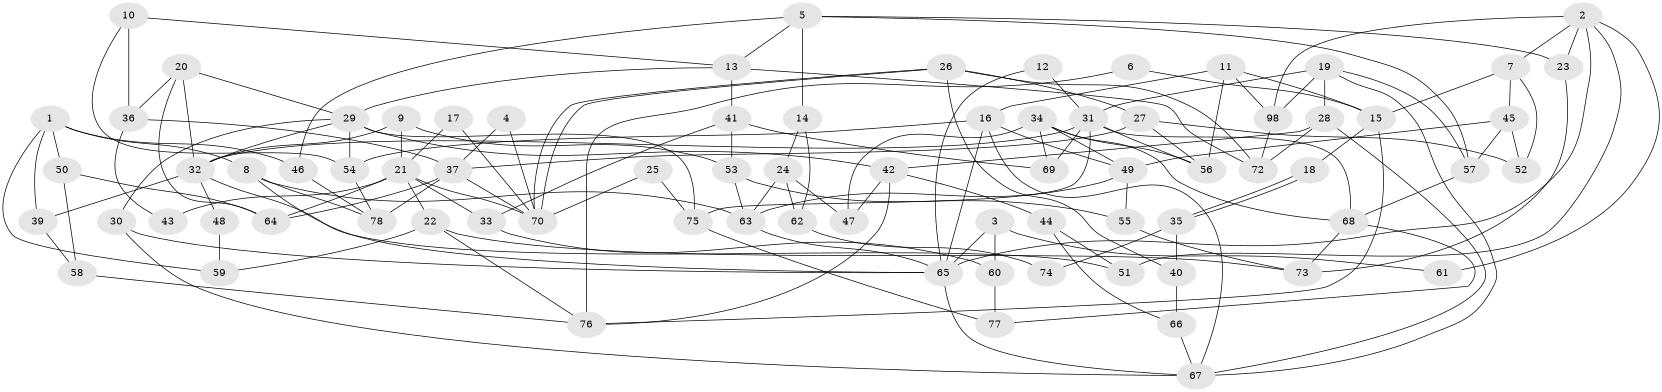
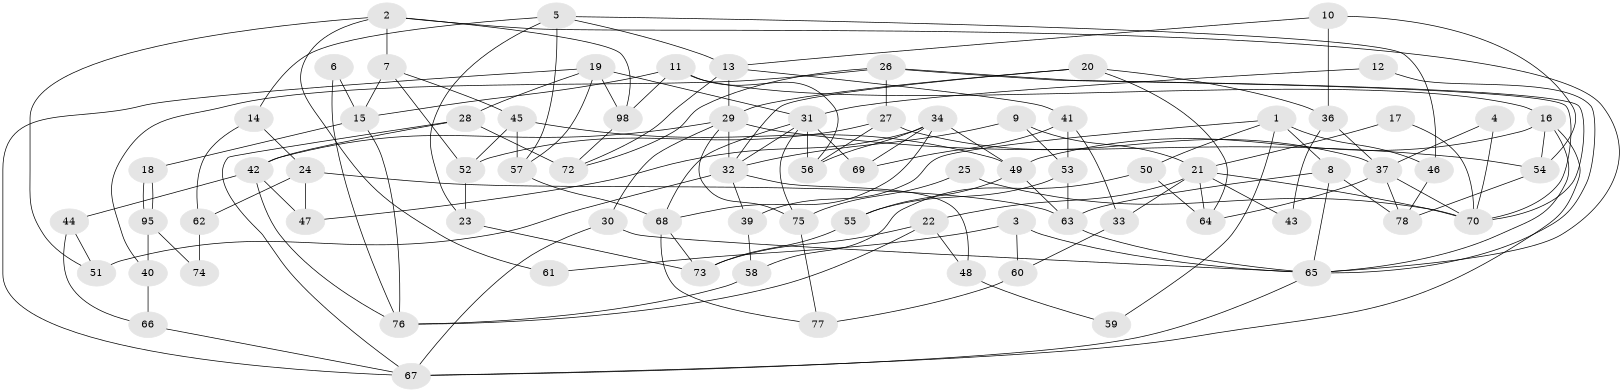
(1573, 41) -> (466, 196)
(1177, 222) -> (148, 222)
(332, 253) -> (948, 247)
